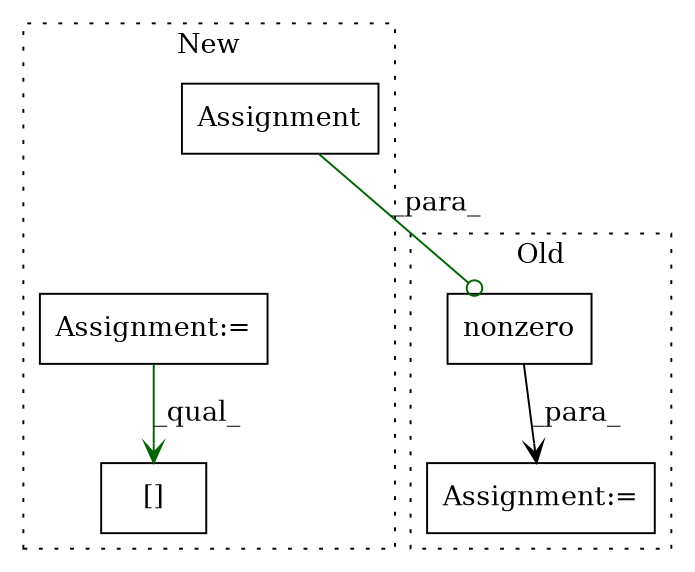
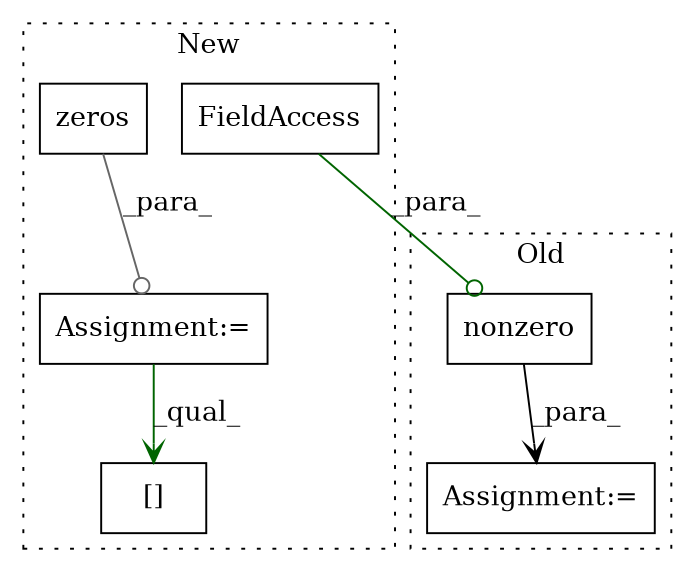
none -> (93, 119)
(280, 119) -> (280, 119)
